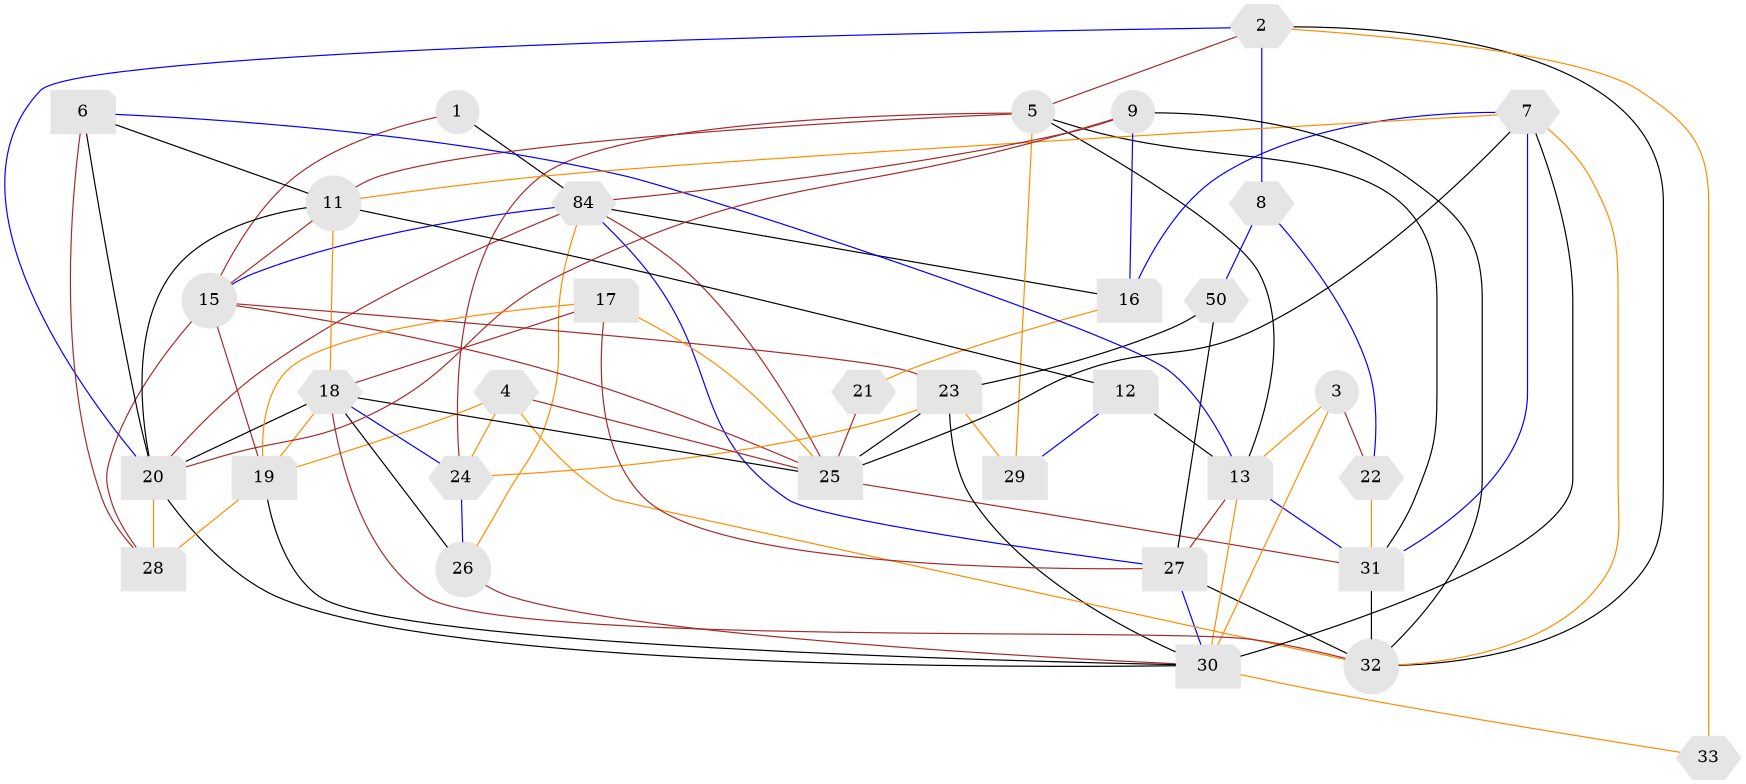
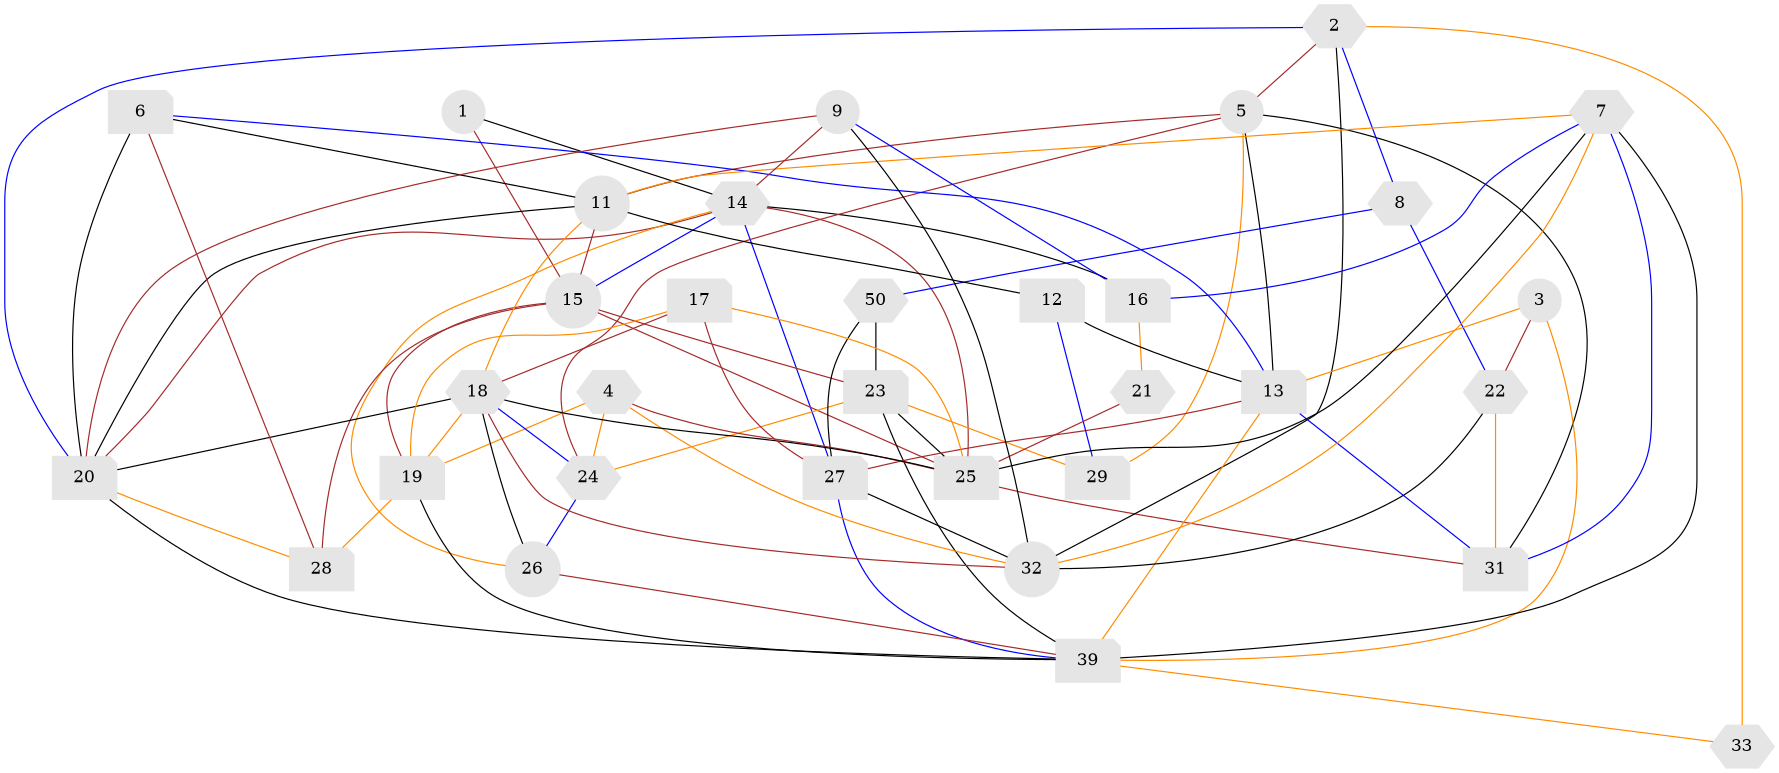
(584, 203) -> (738, 203)
(1371, 621) -> (1314, 533)
(1208, 666) -> (1088, 661)
